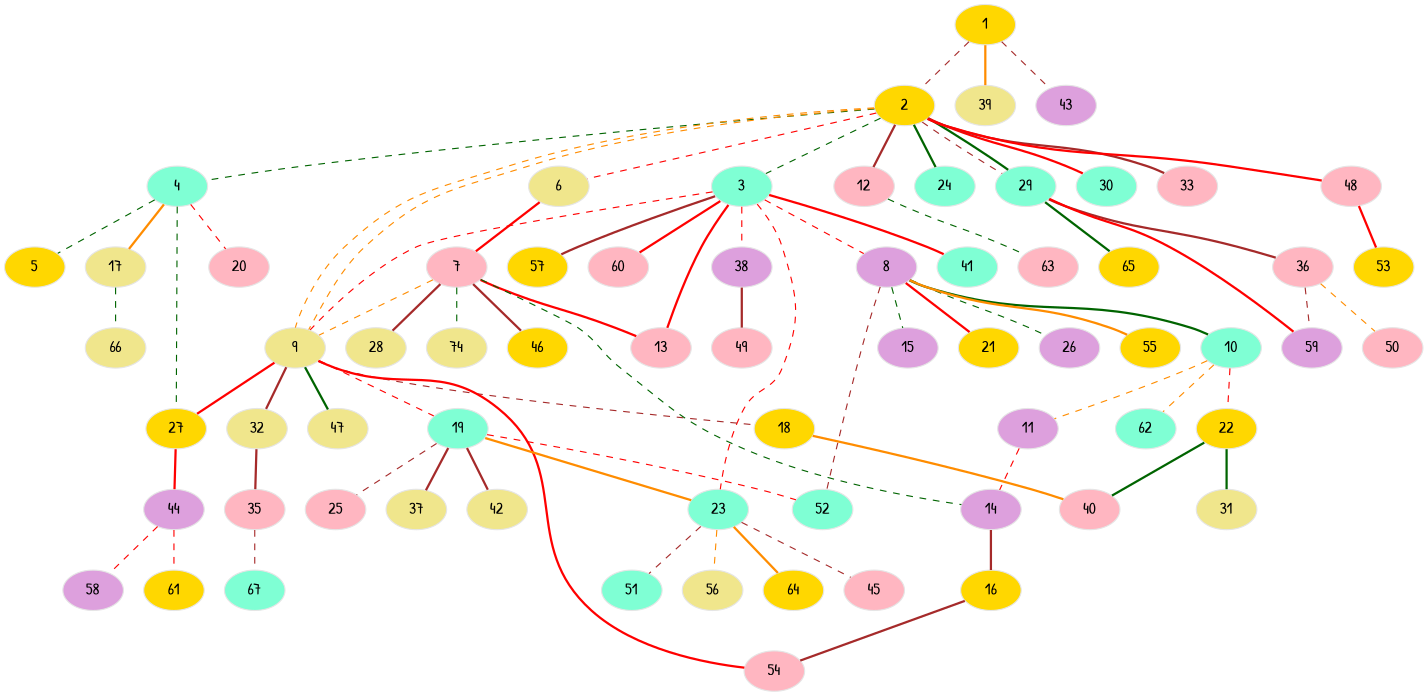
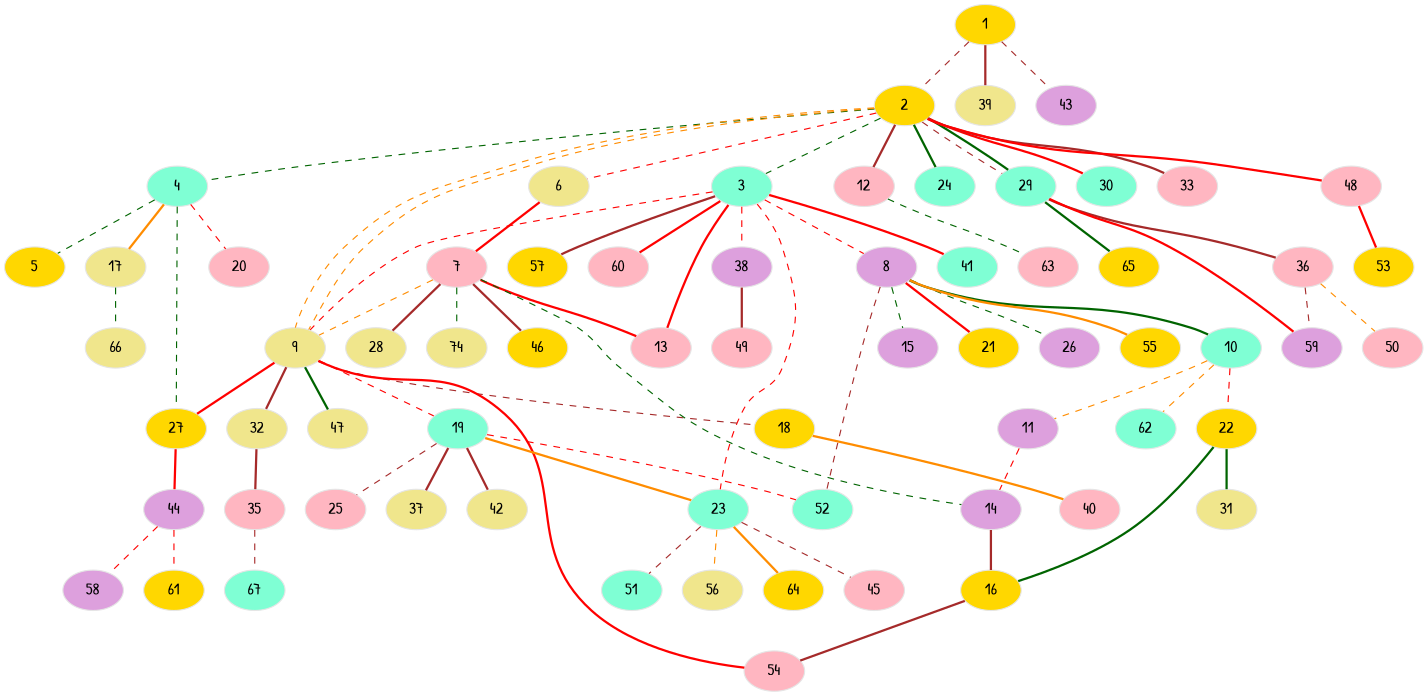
(985, 65) -> (985, 65)
(1158, 469) -> (1128, 531)
